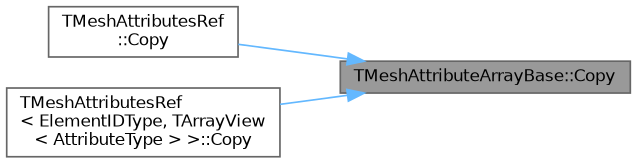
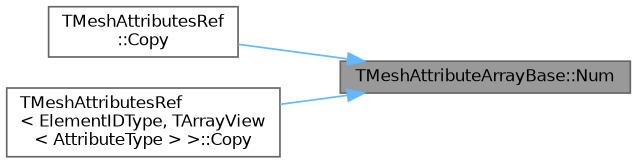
(485, 77) -> (485, 77)
